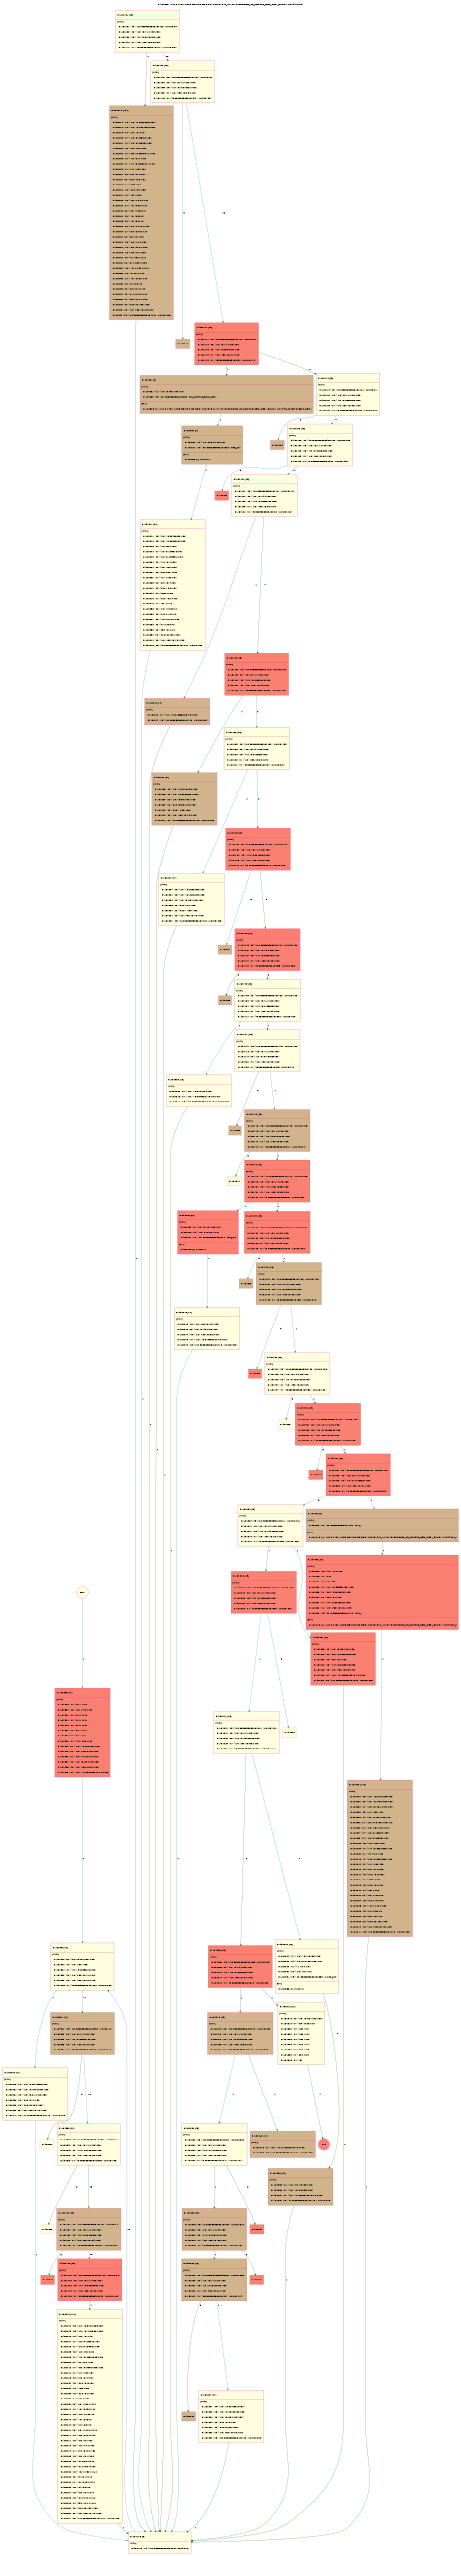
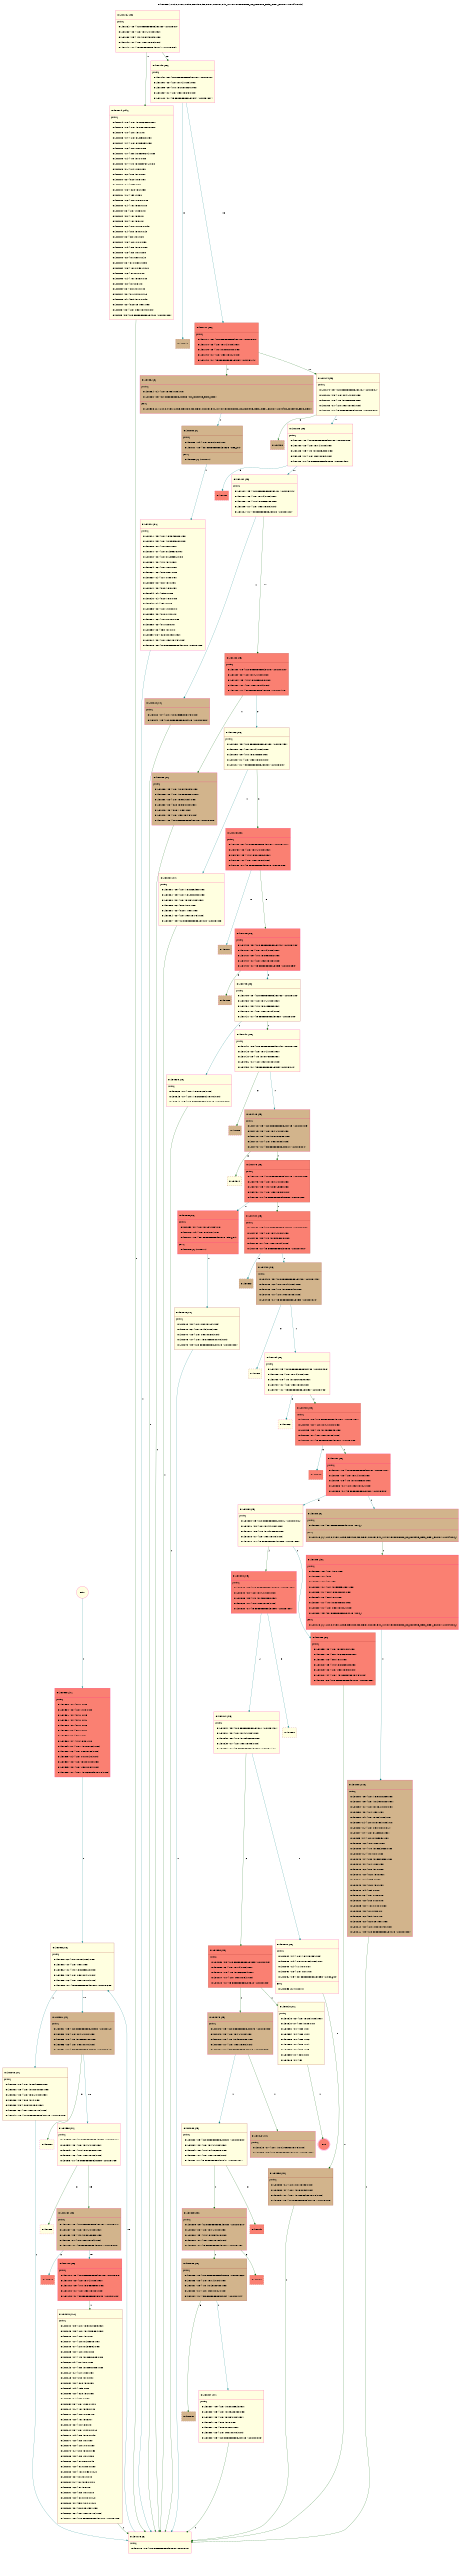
(141, 213) -> (141, 213)
(255, 1374) -> (255, 1374)
(149, 1626) -> (149, 1626)
